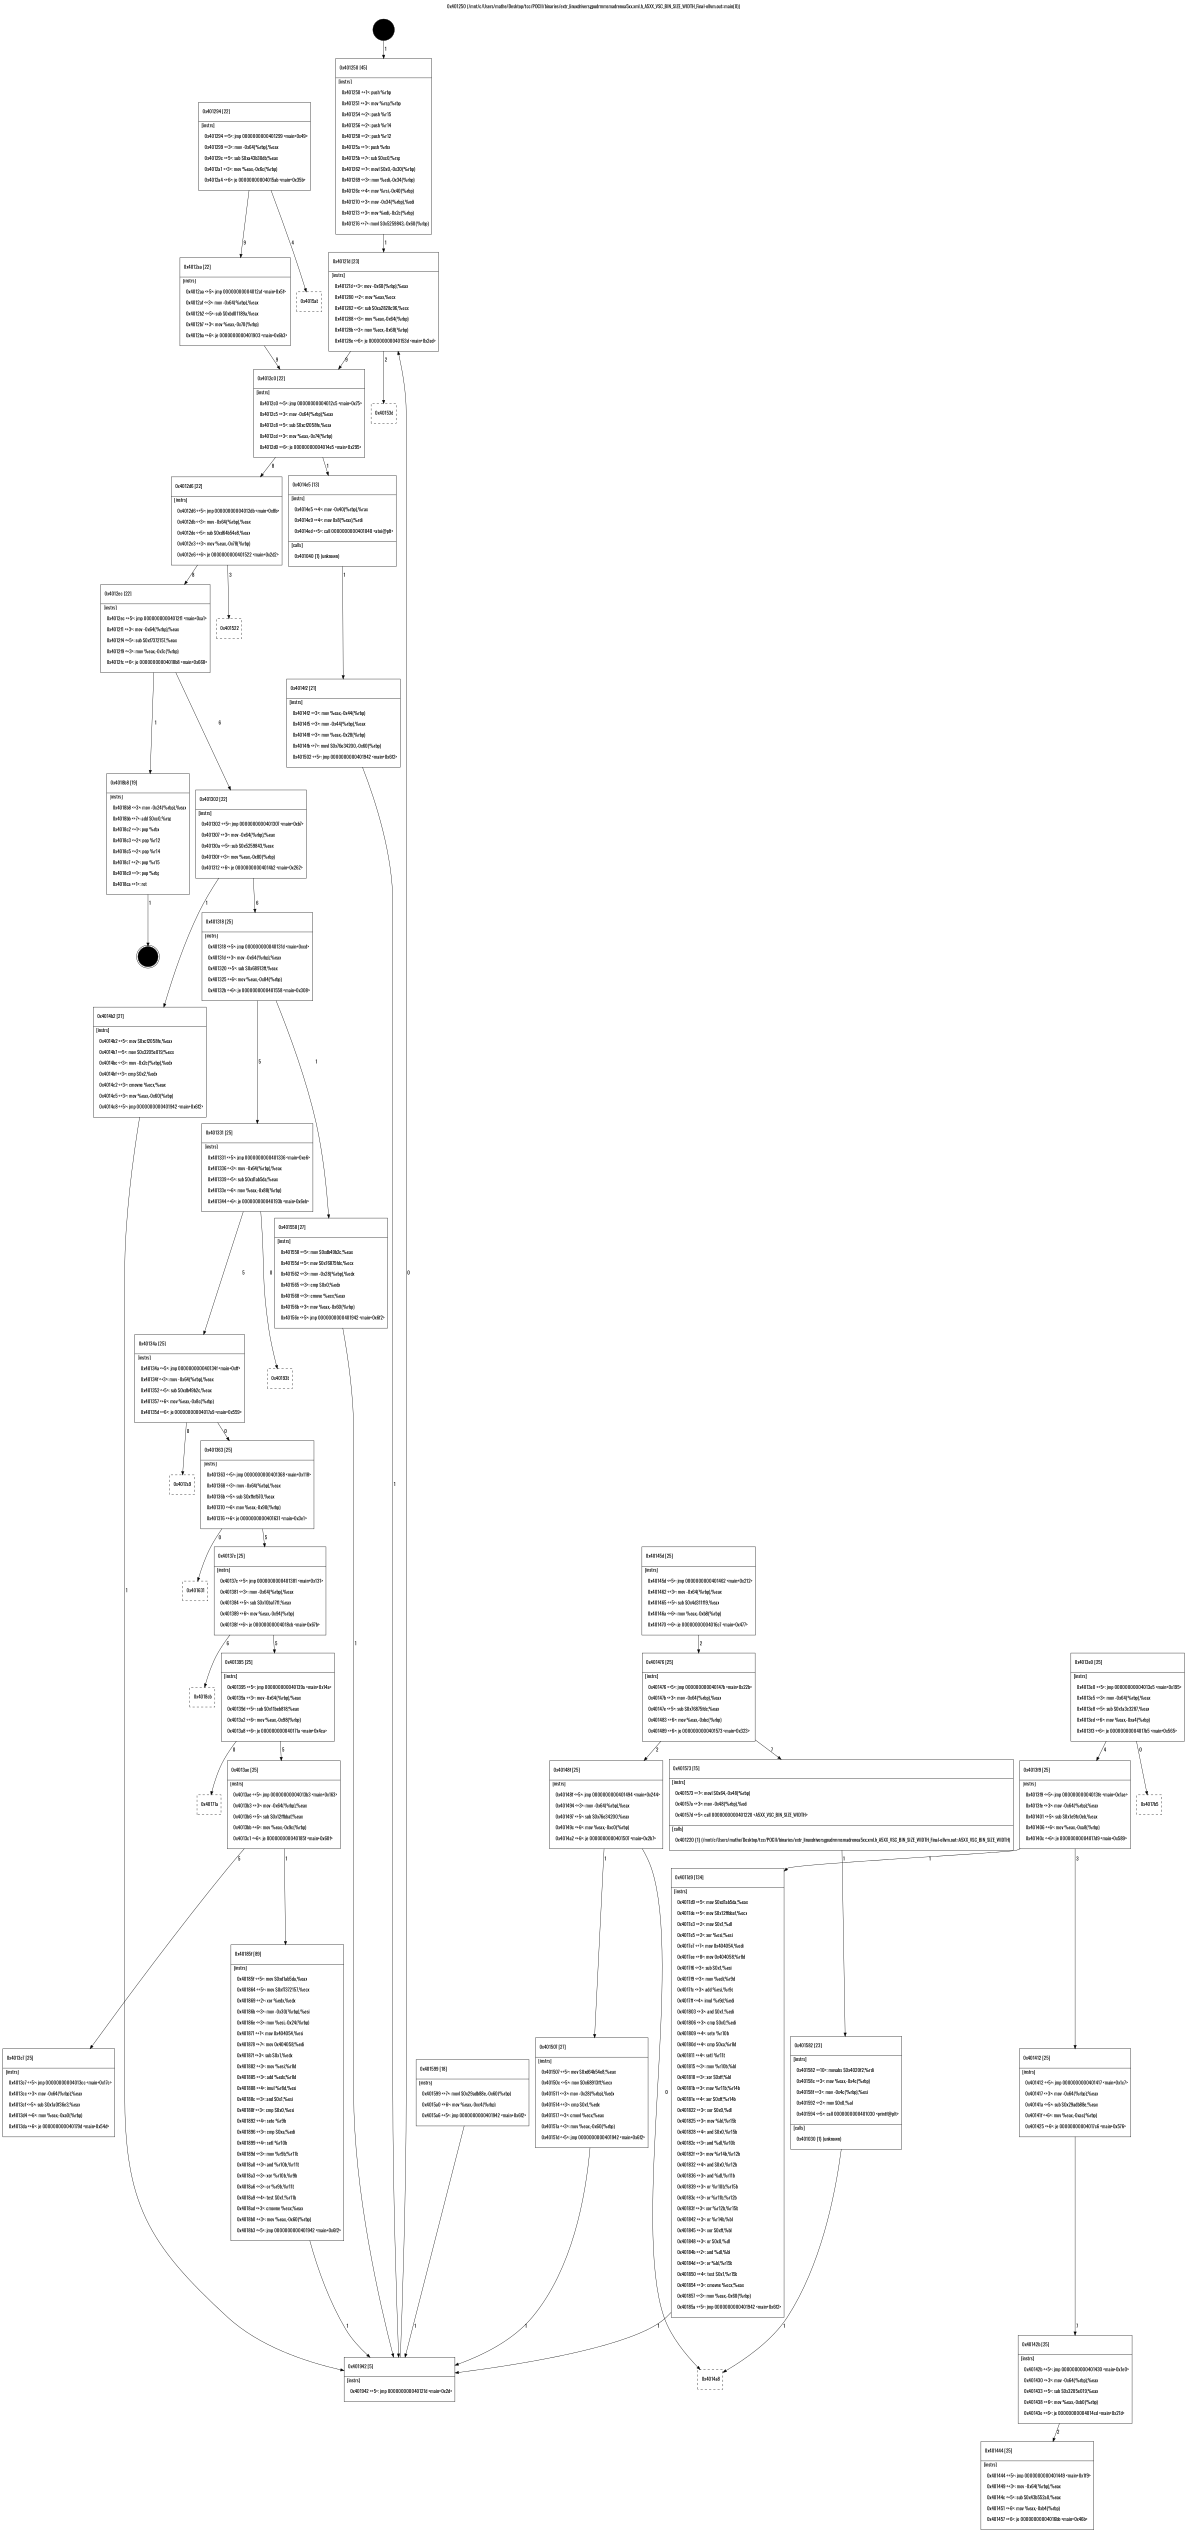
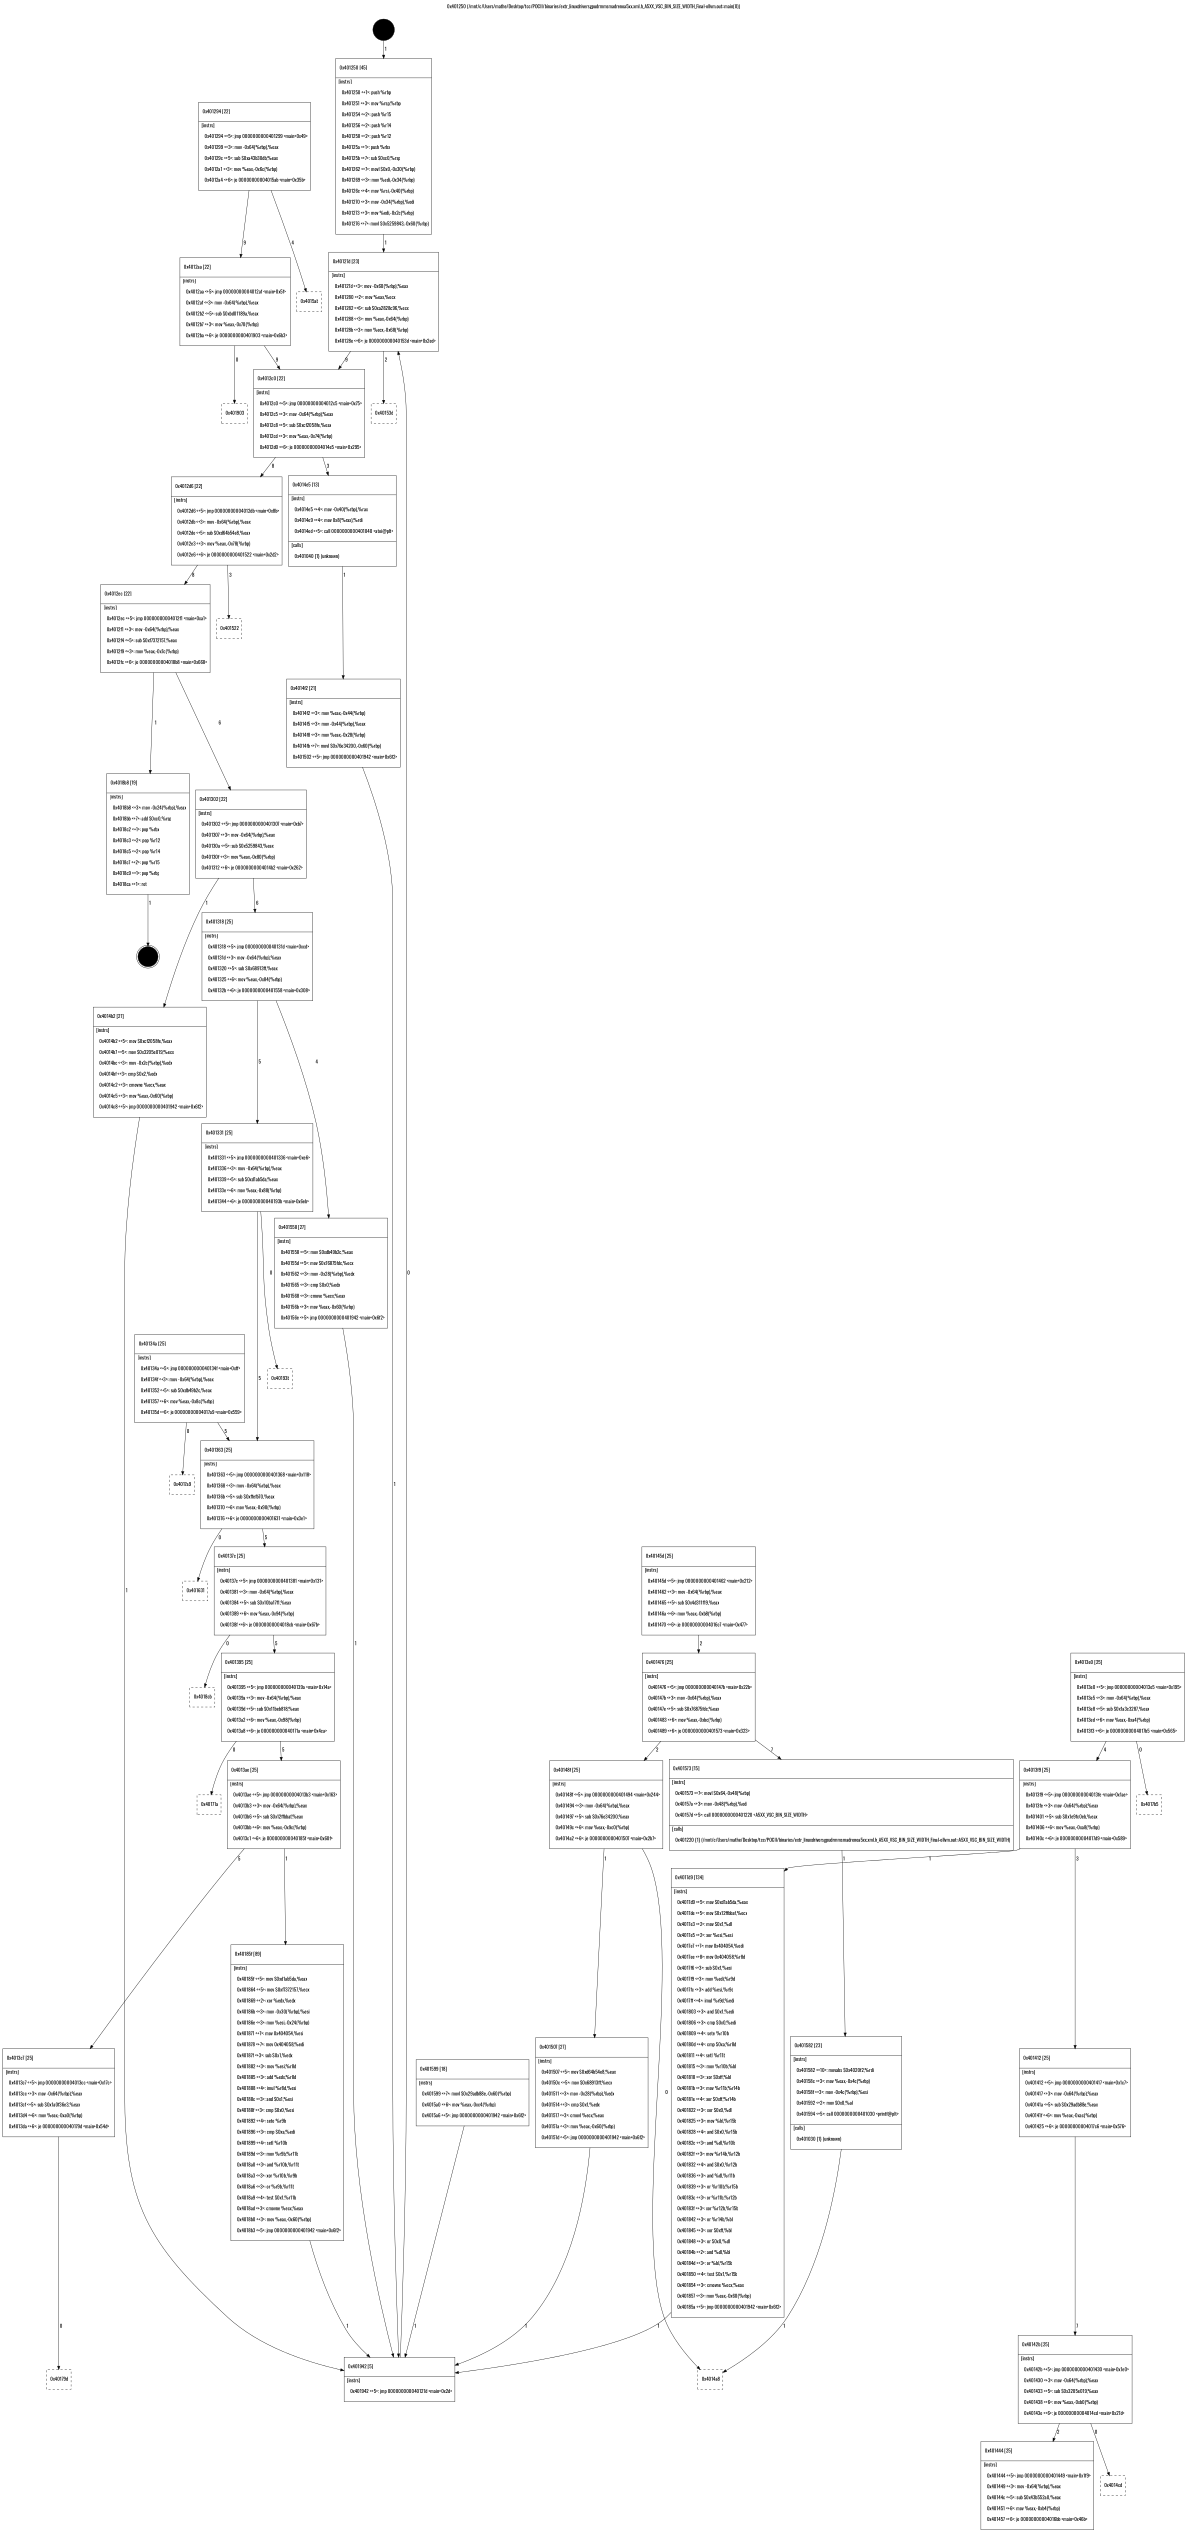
none -> (234, 413)
(327, 466) -> (327, 466)
(316, 1062) -> (316, 1062)
(224, 1271) -> (257, 1324)
(225, 1432) -> (225, 1432)
(227, 1644) -> (227, 1644)
none -> (59, 2379)
none -> (1113, 2486)
